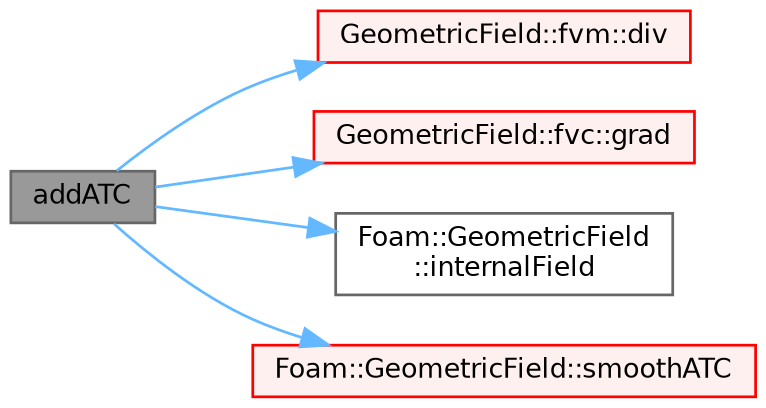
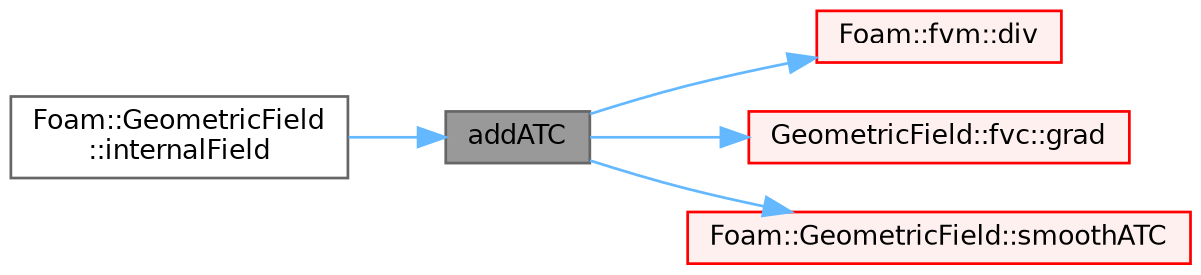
(504, 37) -> (939, 37)
(232, 217) -> (383, 137)
